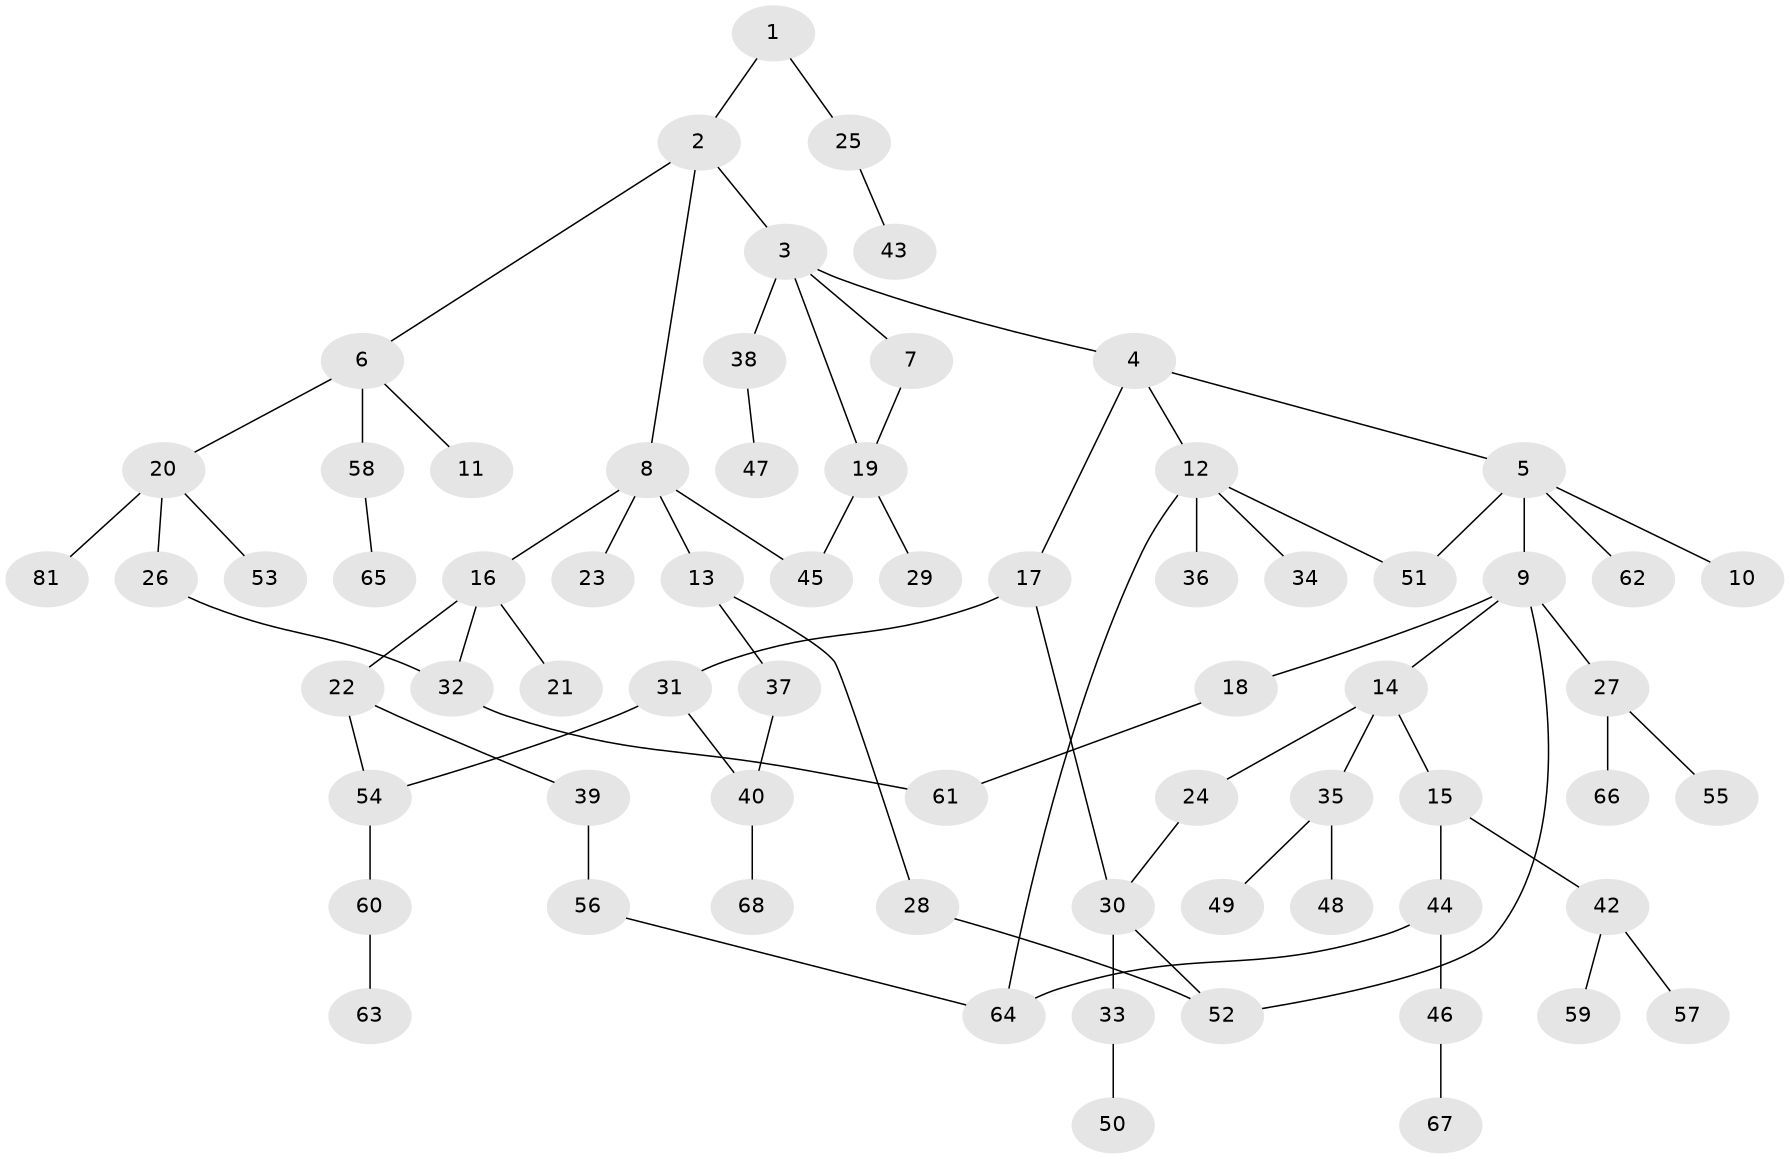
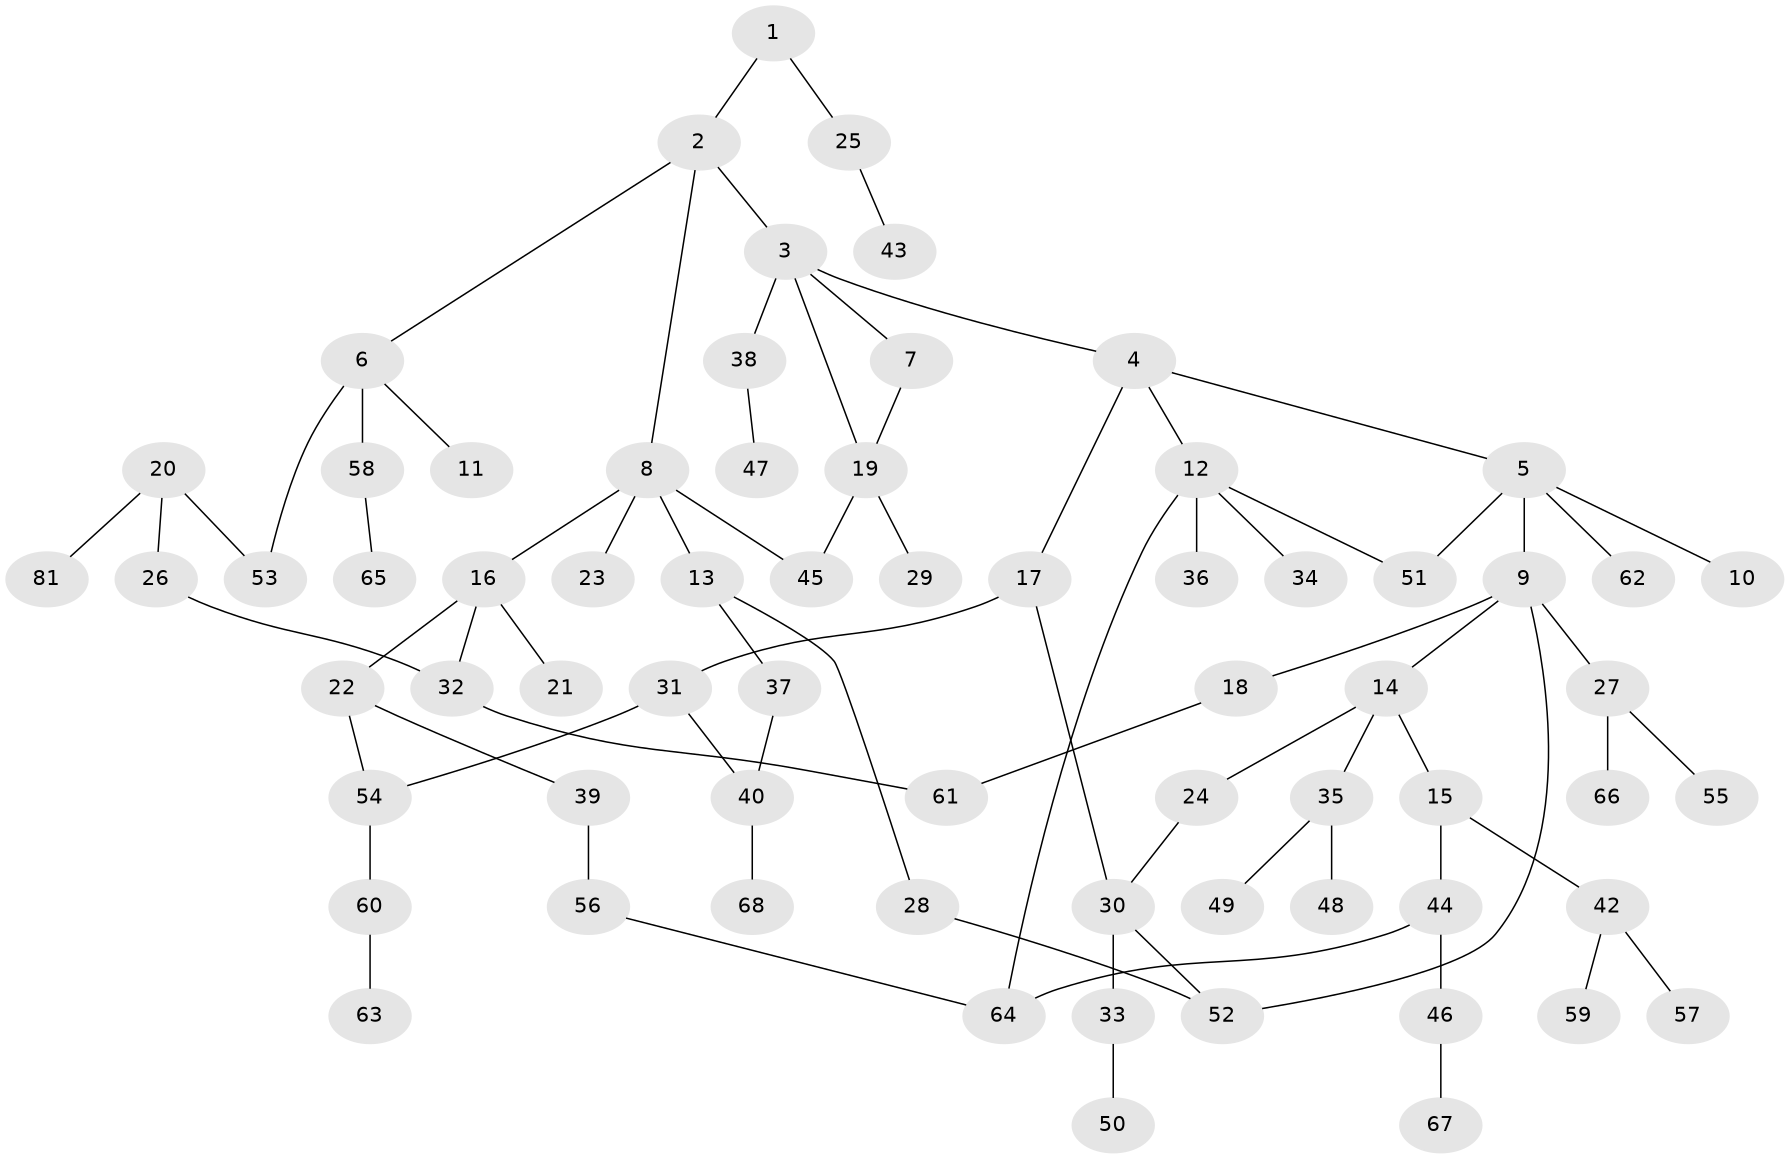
(263, 416) -> (298, 465)
